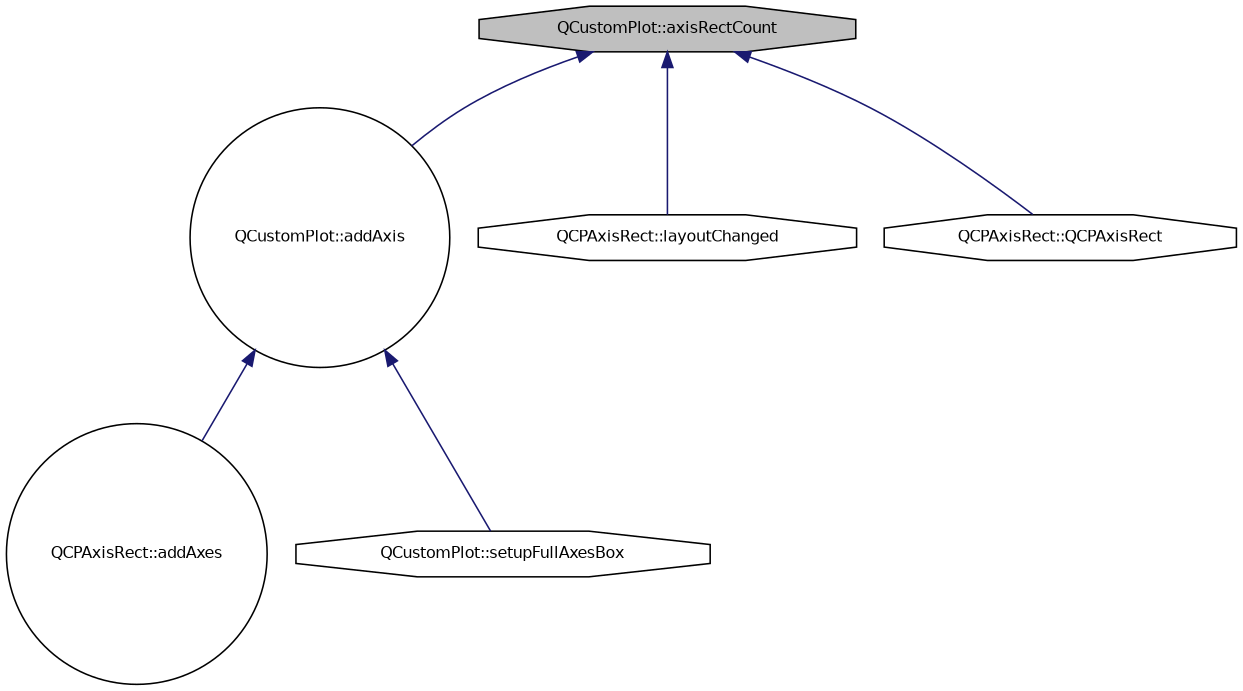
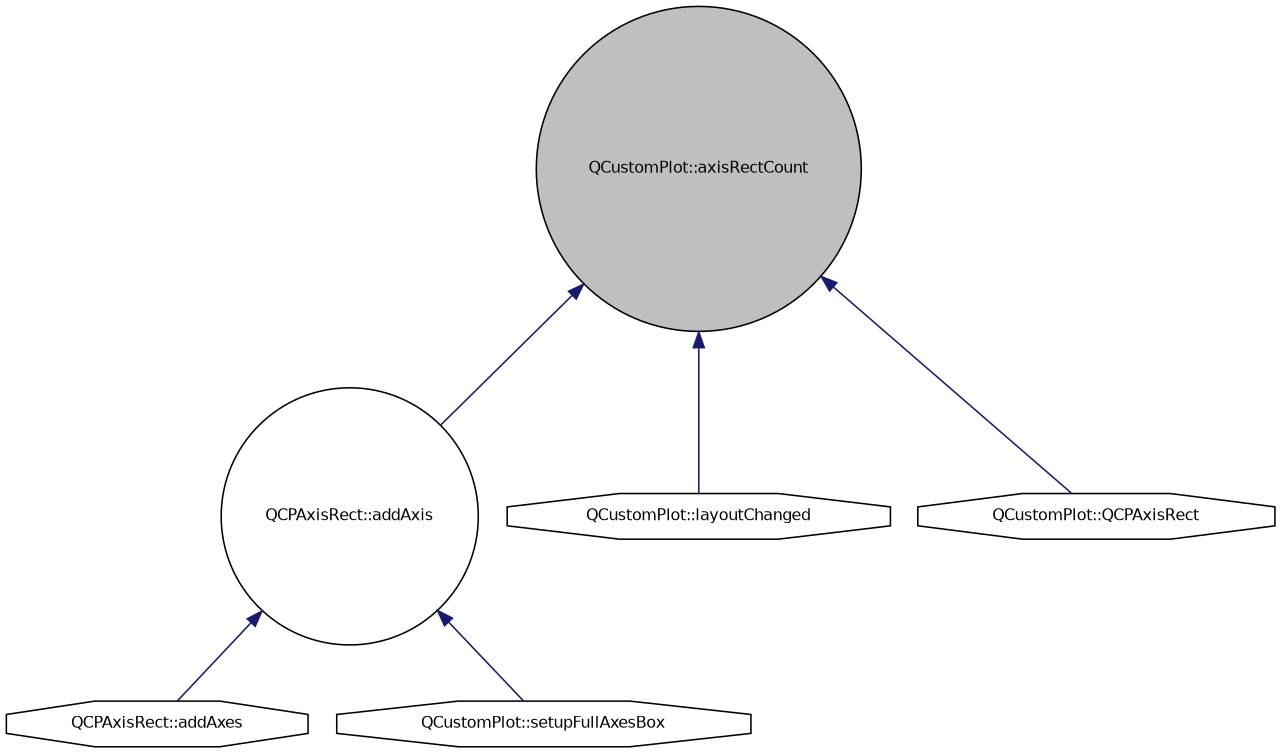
(667, 29) -> (699, 169)
(320, 238) -> (350, 516)
(667, 238) -> (699, 516)
(1060, 238) -> (1096, 516)
(137, 554) -> (157, 724)
